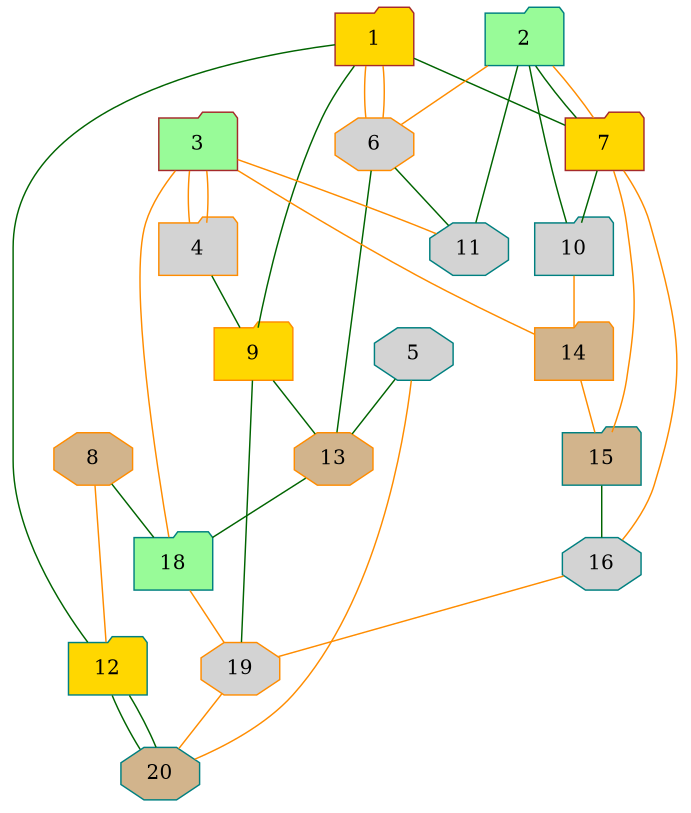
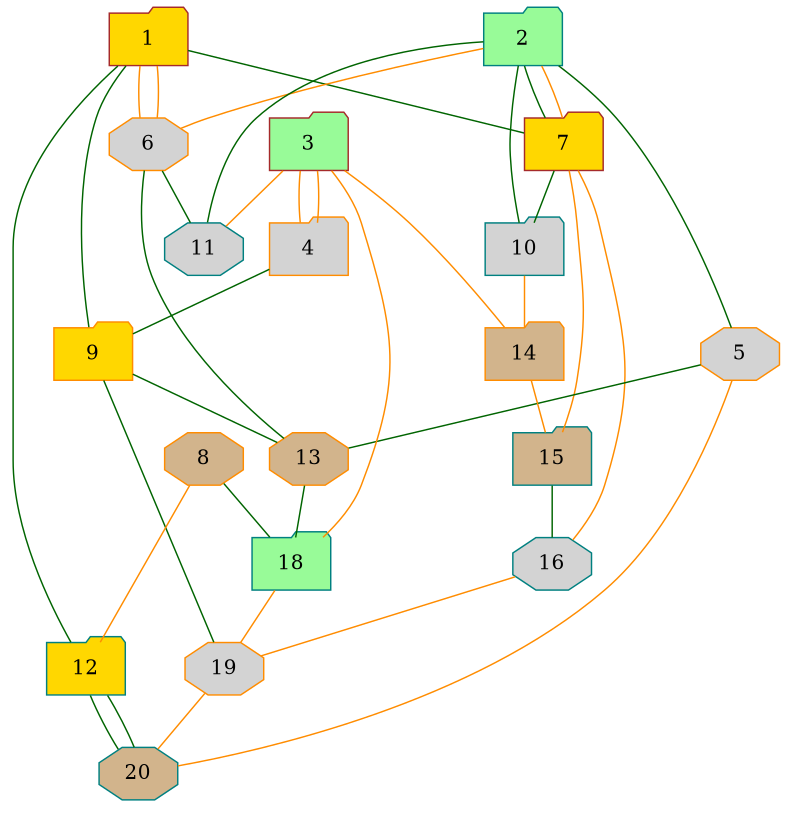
none -> (663, 184)
(414, 354) -> (740, 354)
